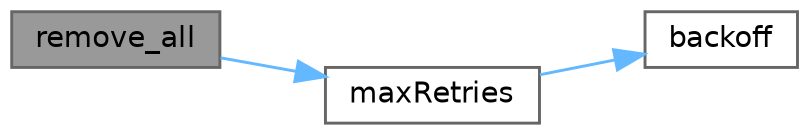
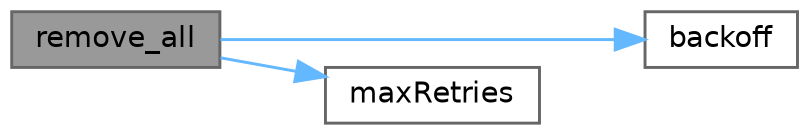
(578, 67) -> (418, 40)
